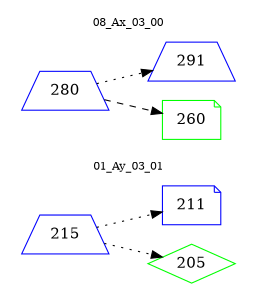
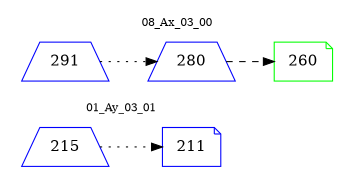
(119, 78) -> (123, 62)
(192, 264) -> none
